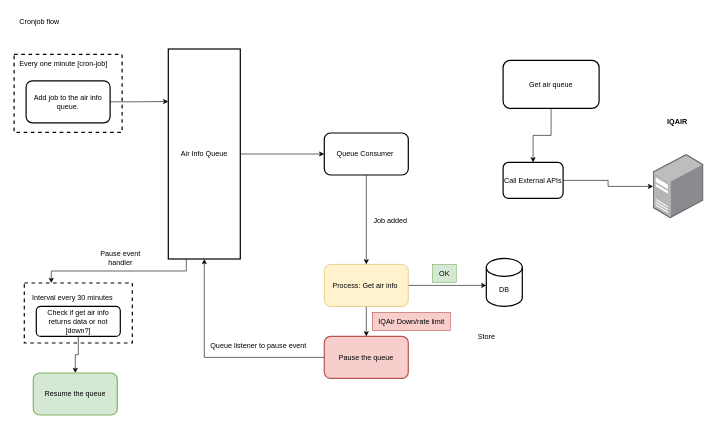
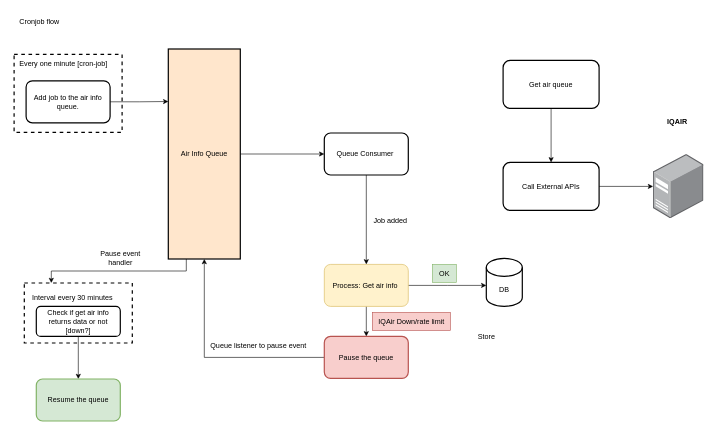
(204, 154) -> (204, 154)
(533, 180) -> (551, 186)
(75, 394) -> (78, 400)
